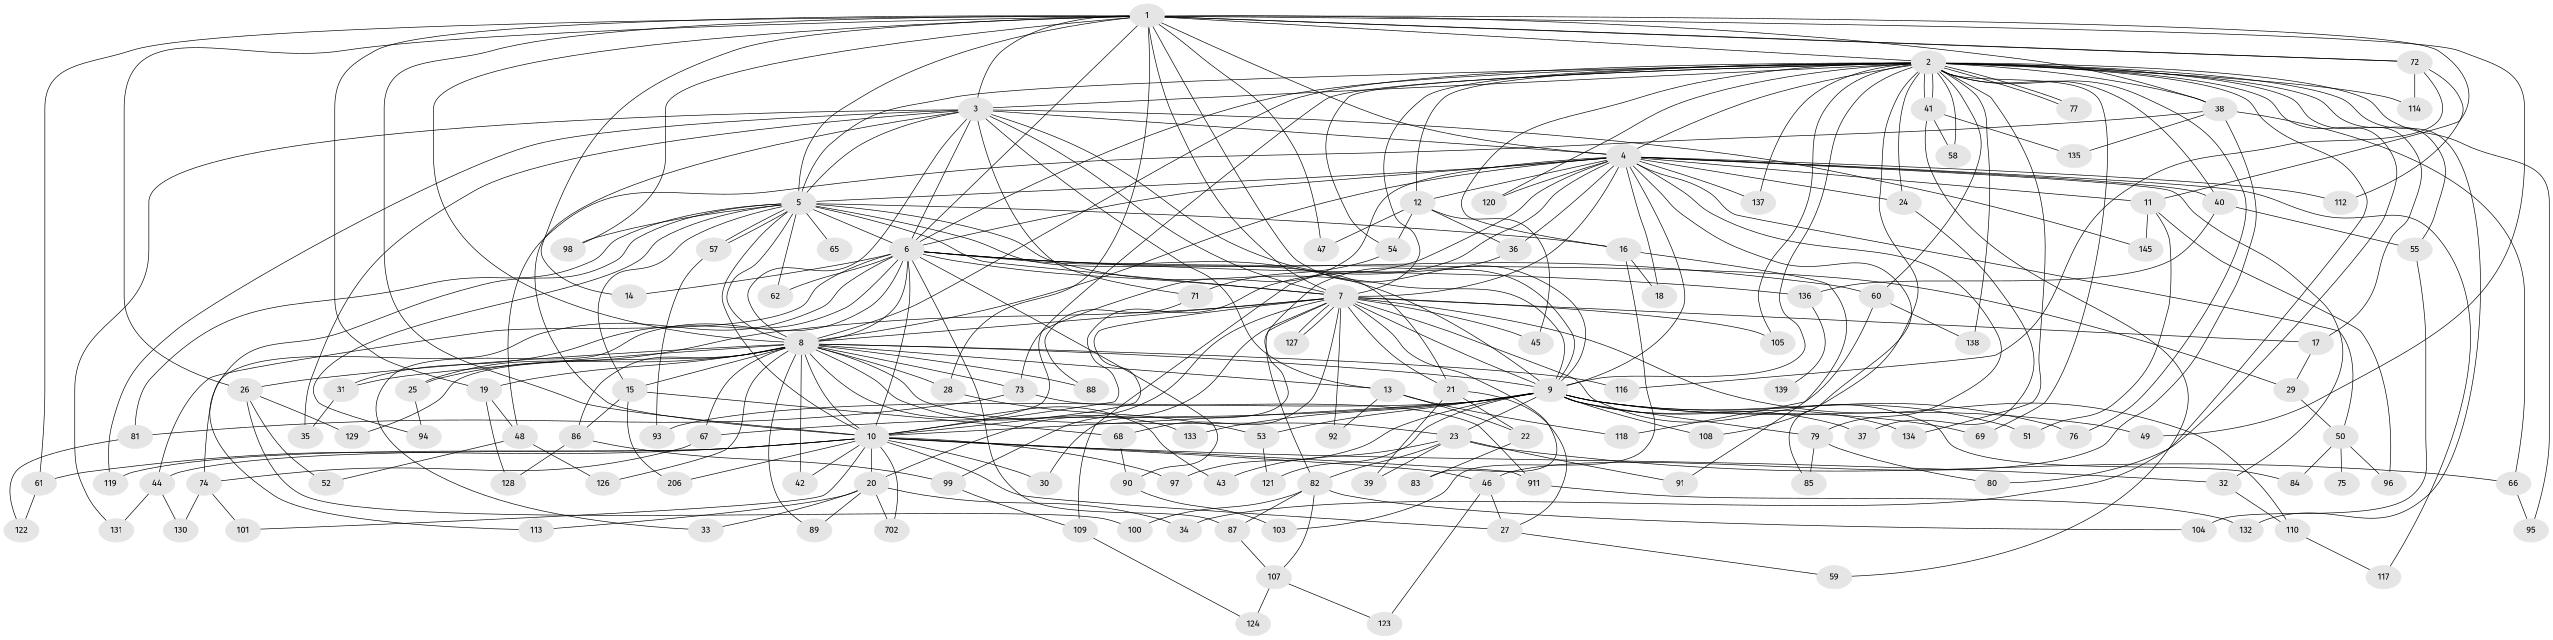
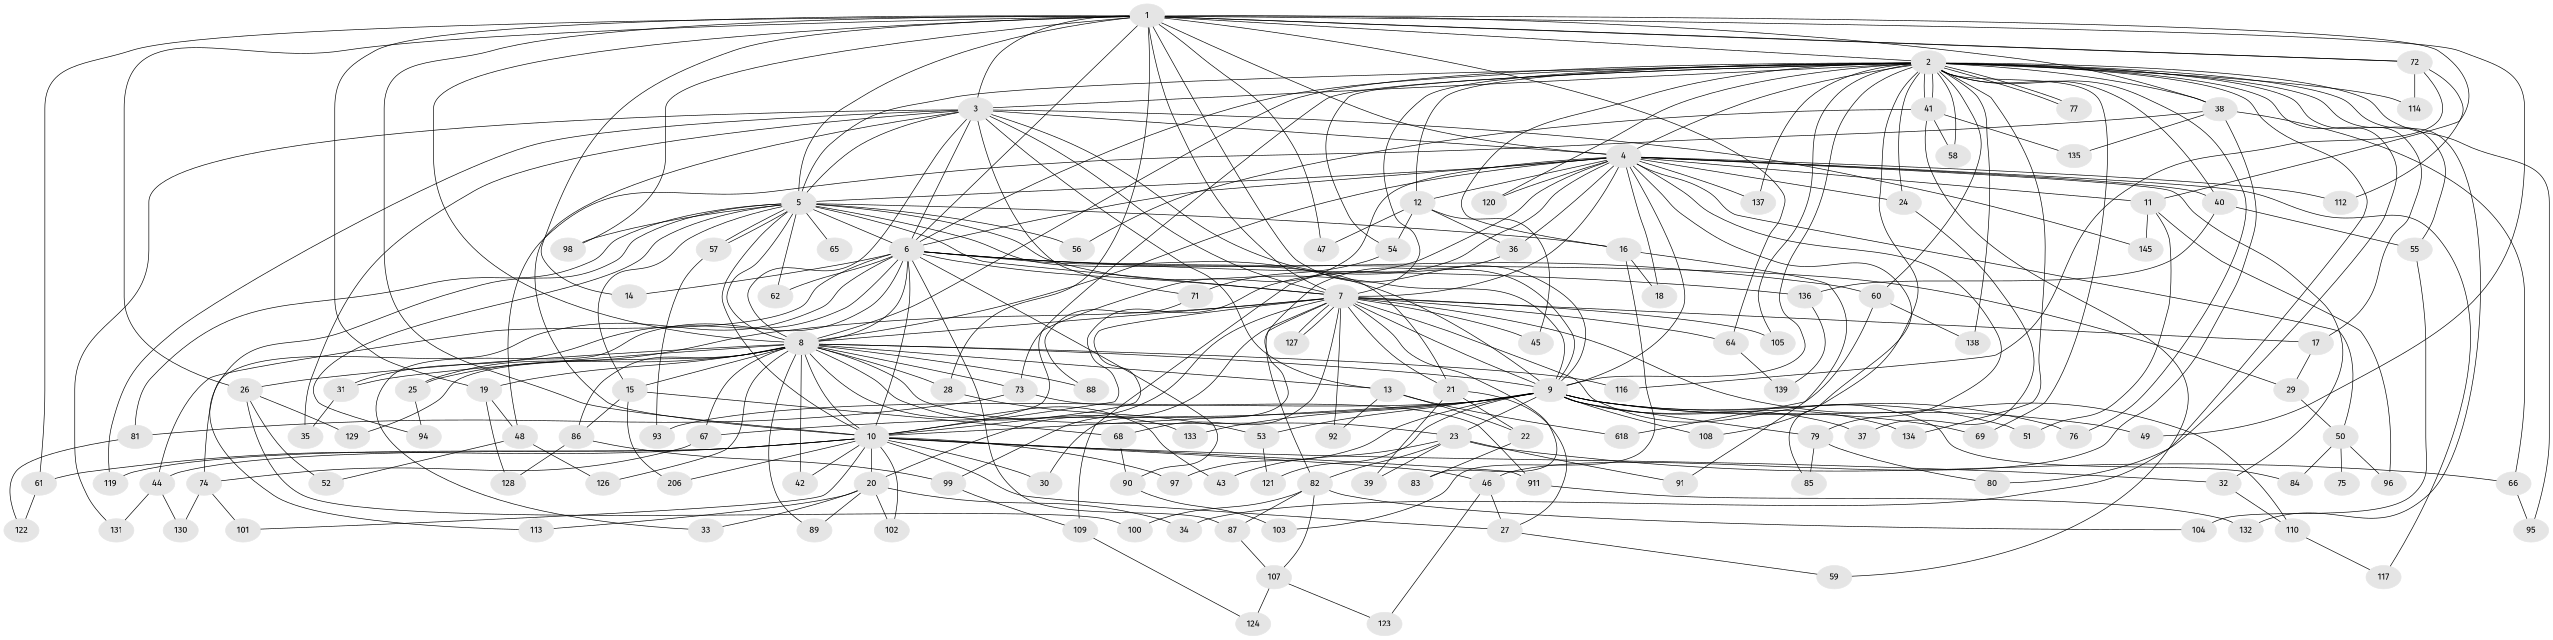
none -> (1077, 250)
none -> (1731, 343)
(1622, 437) -> (1622, 437)
(892, 530) -> (892, 530)
